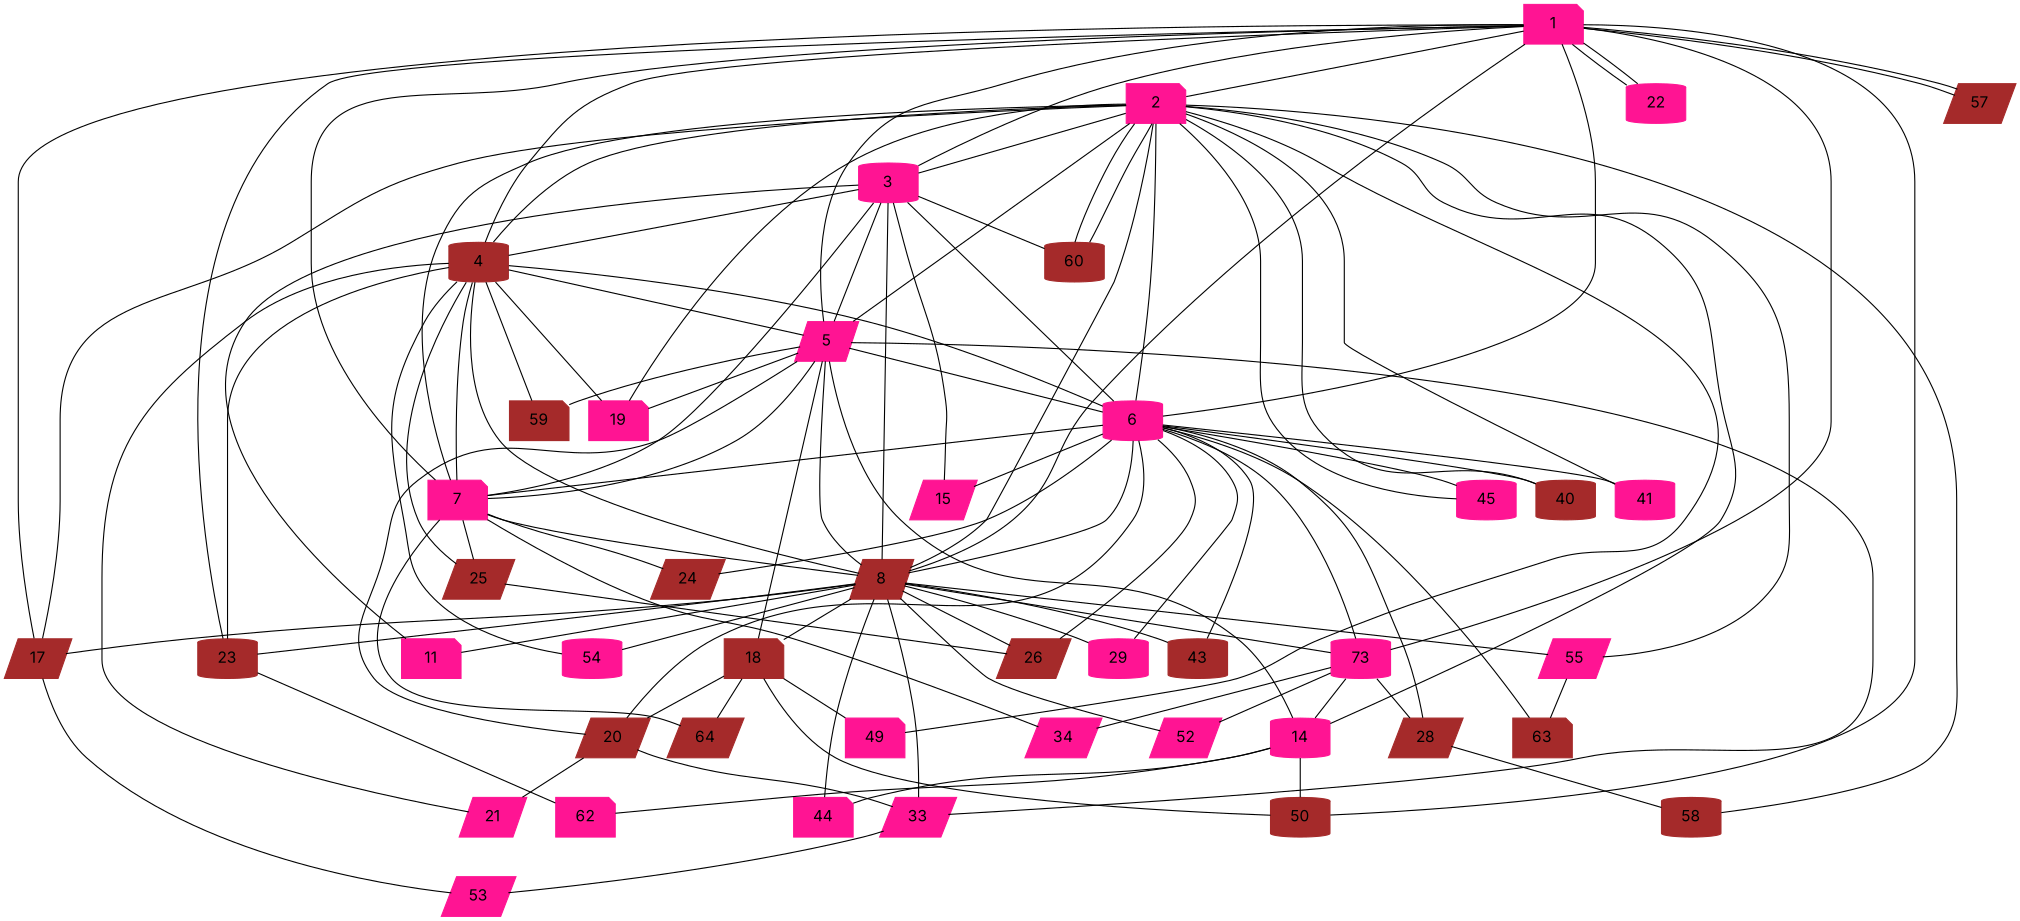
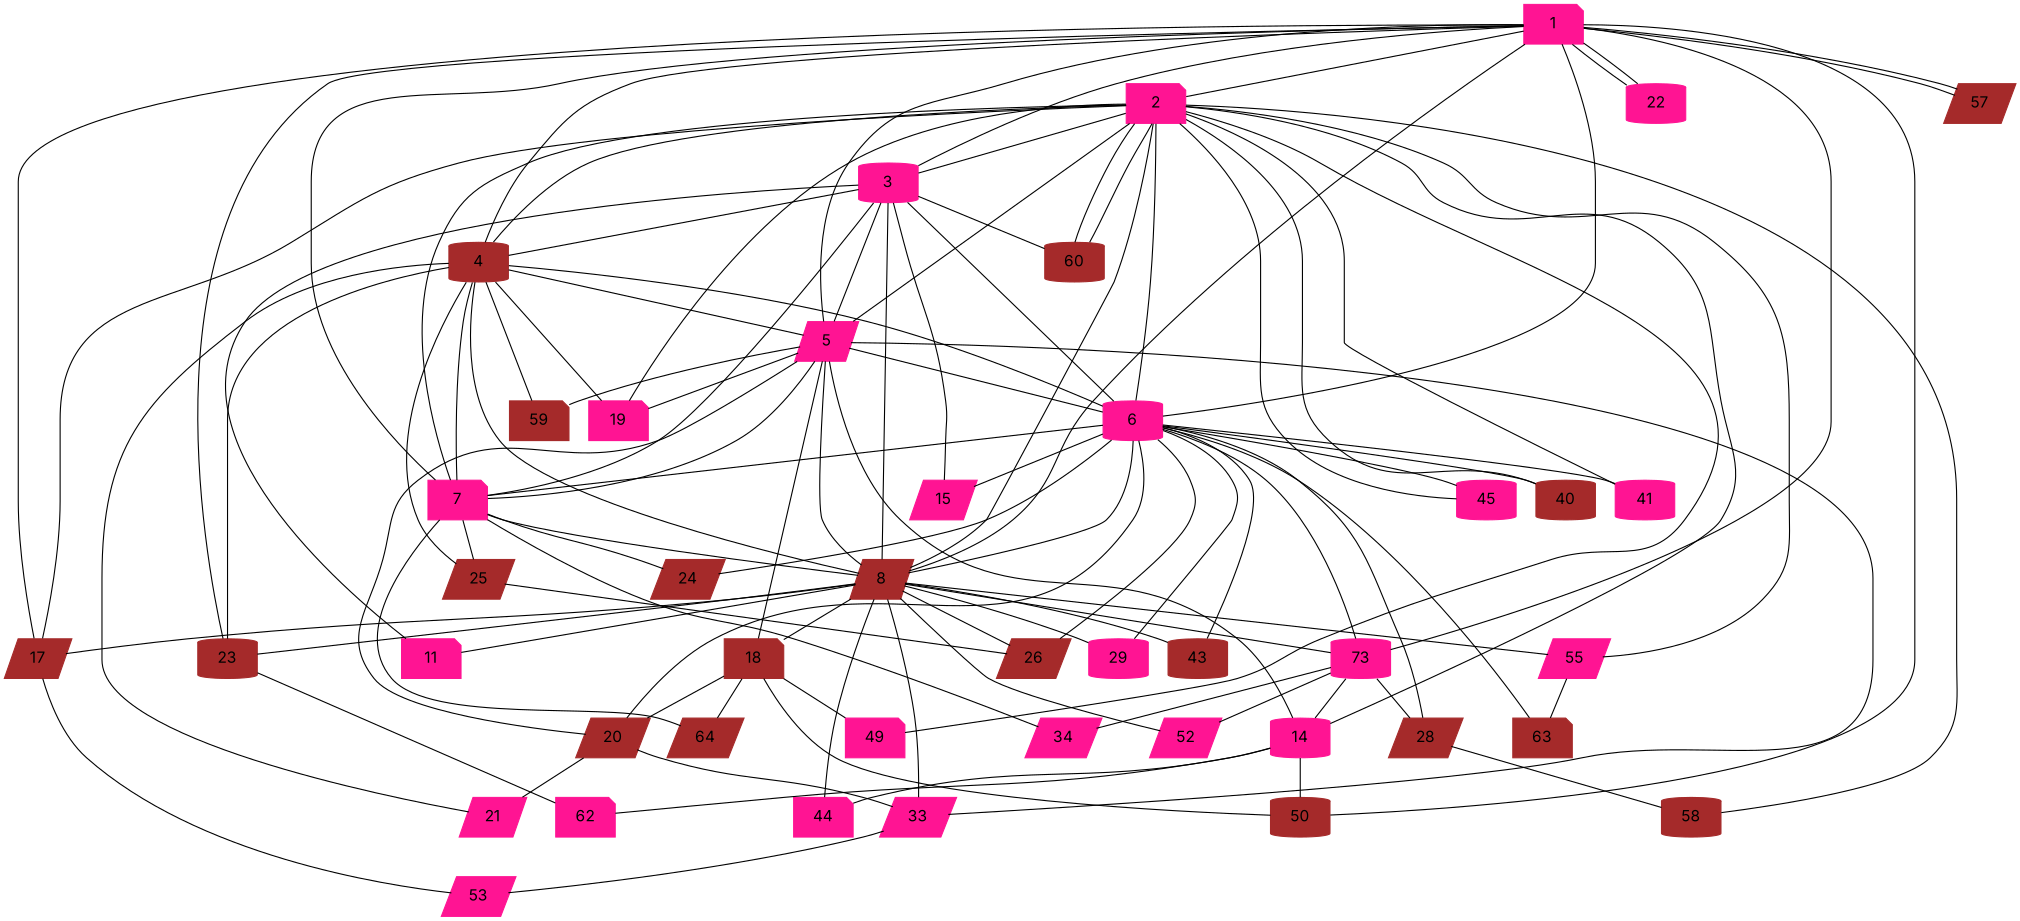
(592, 659) -> none
